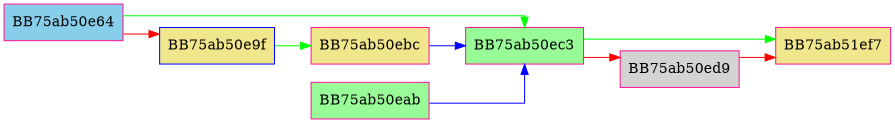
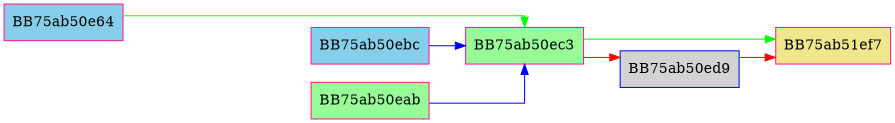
(217, 46) -> none
(370, 46) -> (370, 46)
(680, 69) -> (680, 69)
